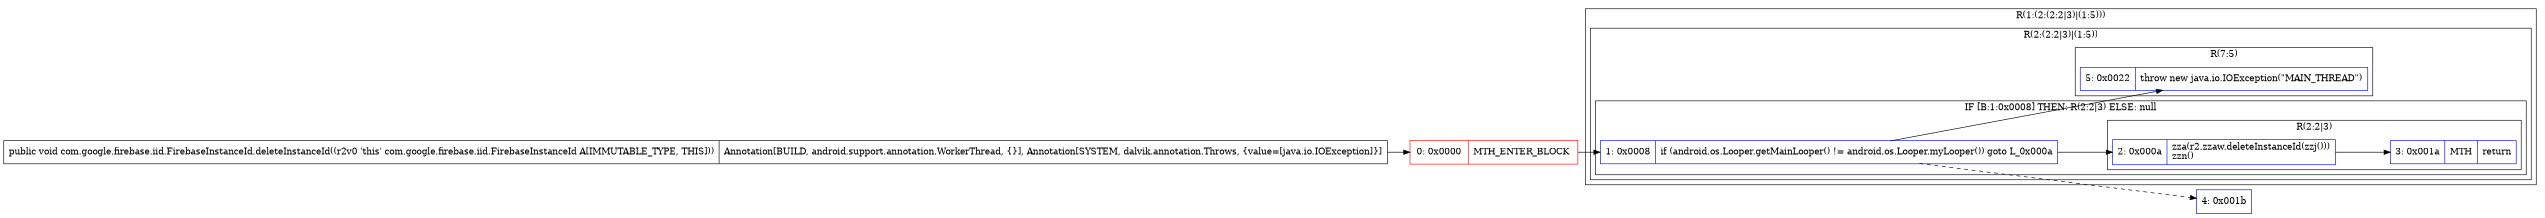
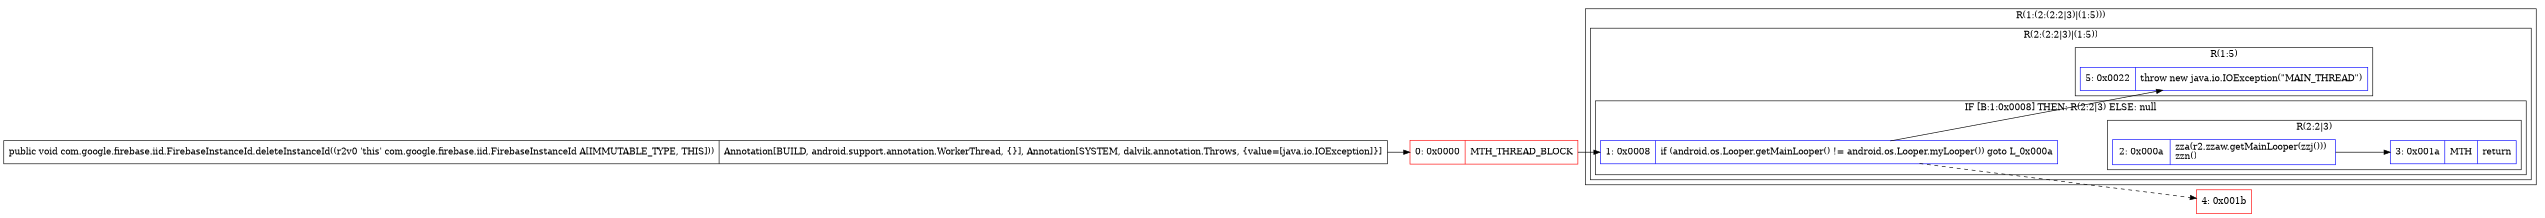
(2224, 55) -> (2224, 55)
(2251, 147) -> (2251, 147)
(1521, 152) -> (1521, 152)
(2082, 152) -> none
(2224, 202) -> (2224, 202)
